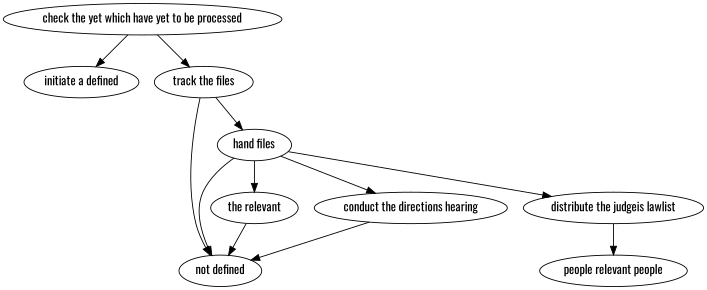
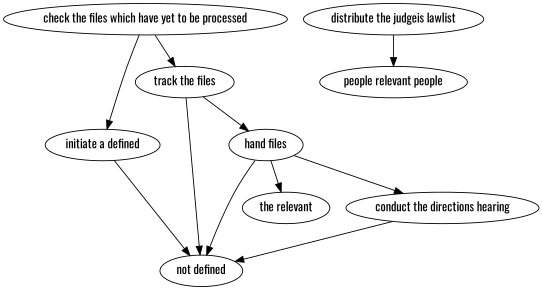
(143, 19) -> (145, 19)
(415, 173) -> none
(239, 236) -> (149, 205)
